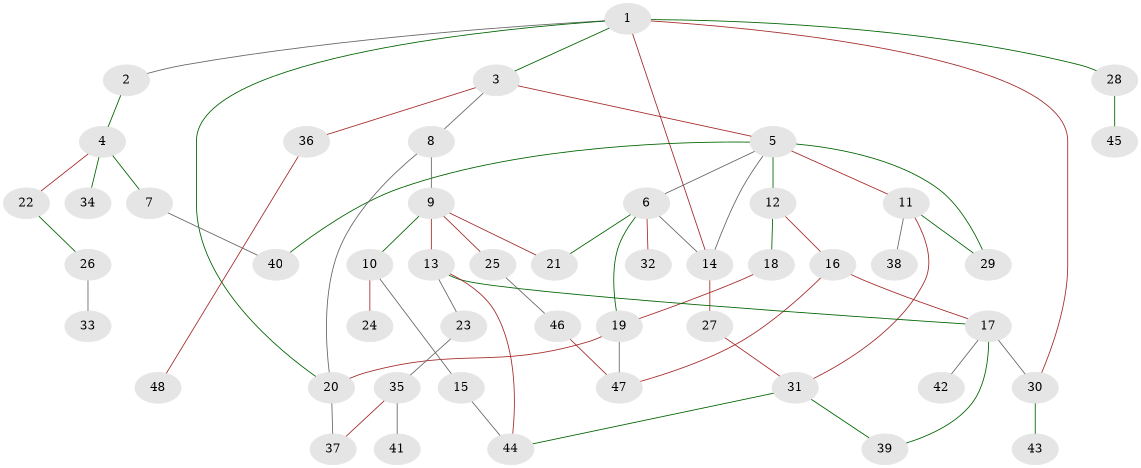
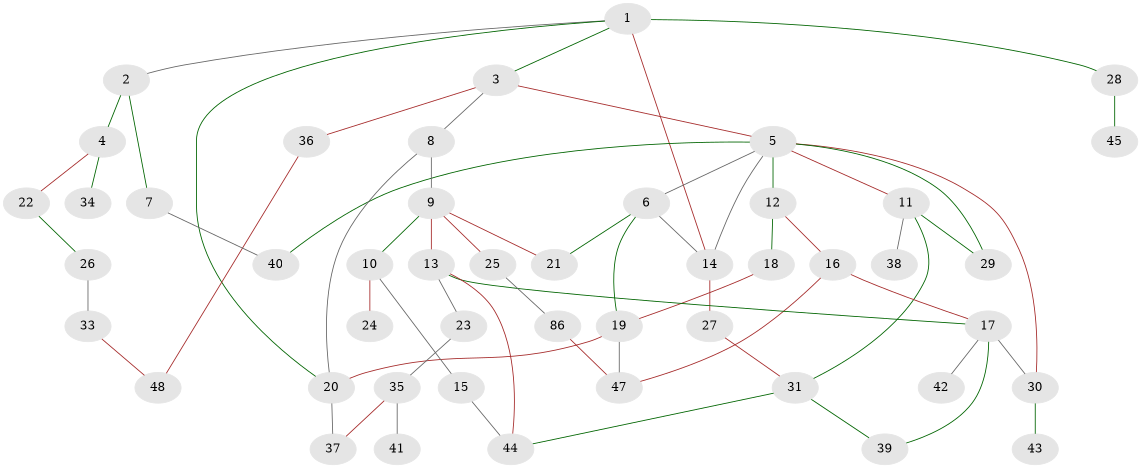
(988, 76) -> (978, 198)
(126, 173) -> (138, 142)
(648, 265) -> none
(904, 311) -> (904, 311)
(558, 326) -> (558, 326)
none -> (123, 357)
